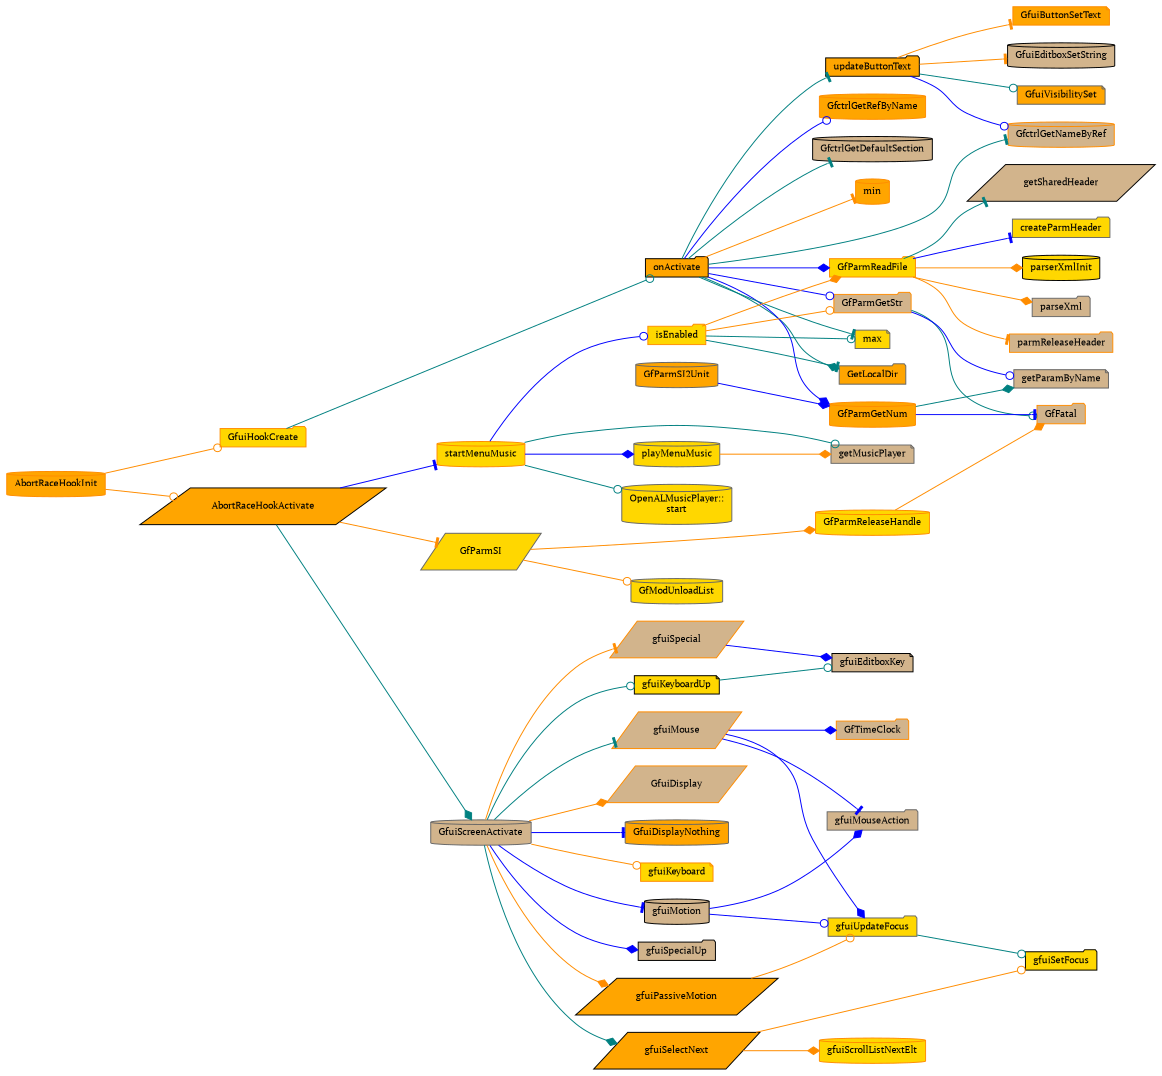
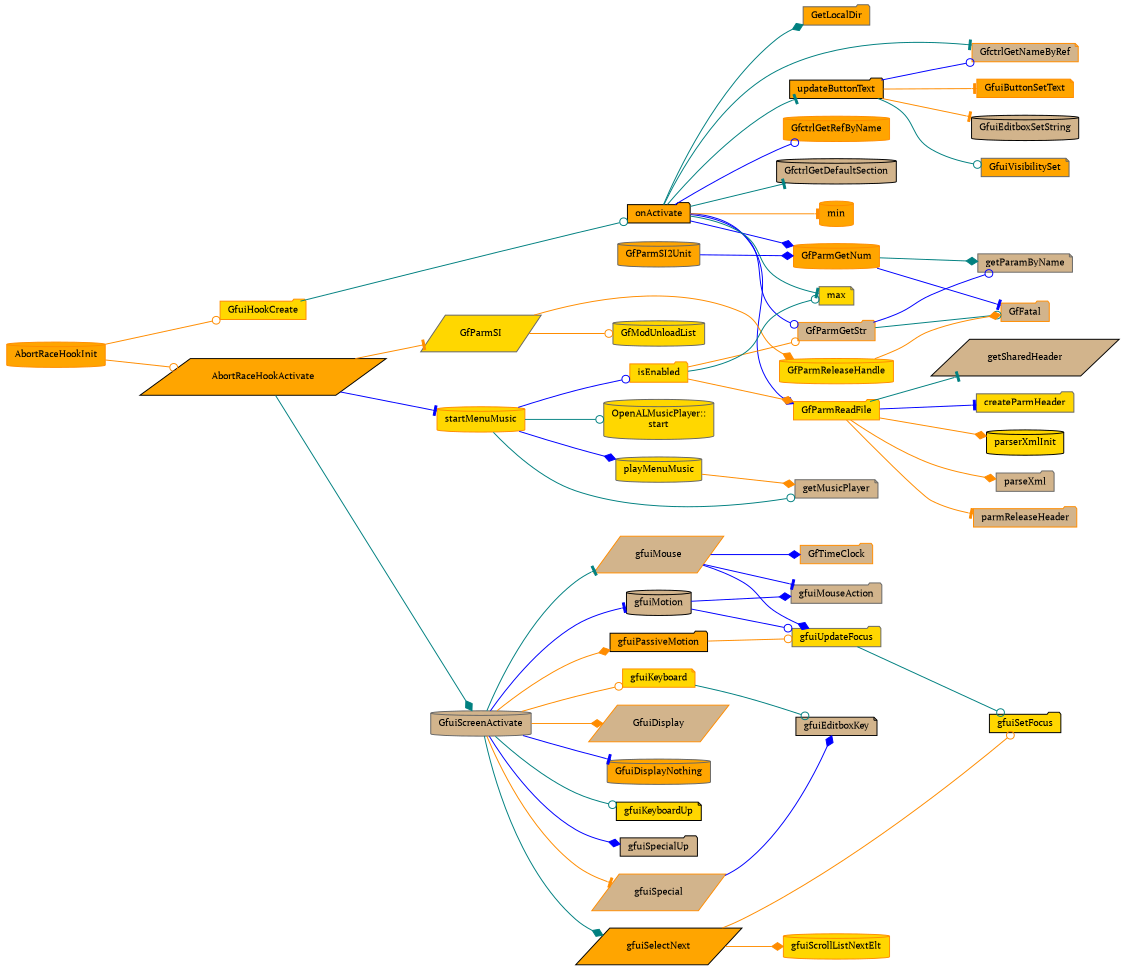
(1061, 135) -> (1025, 53)
(770, 352) -> none
(772, 674) -> (748, 698)
(677, 997) -> (659, 642)
